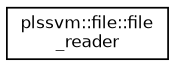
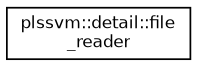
(87, 33) -> (99, 33)
